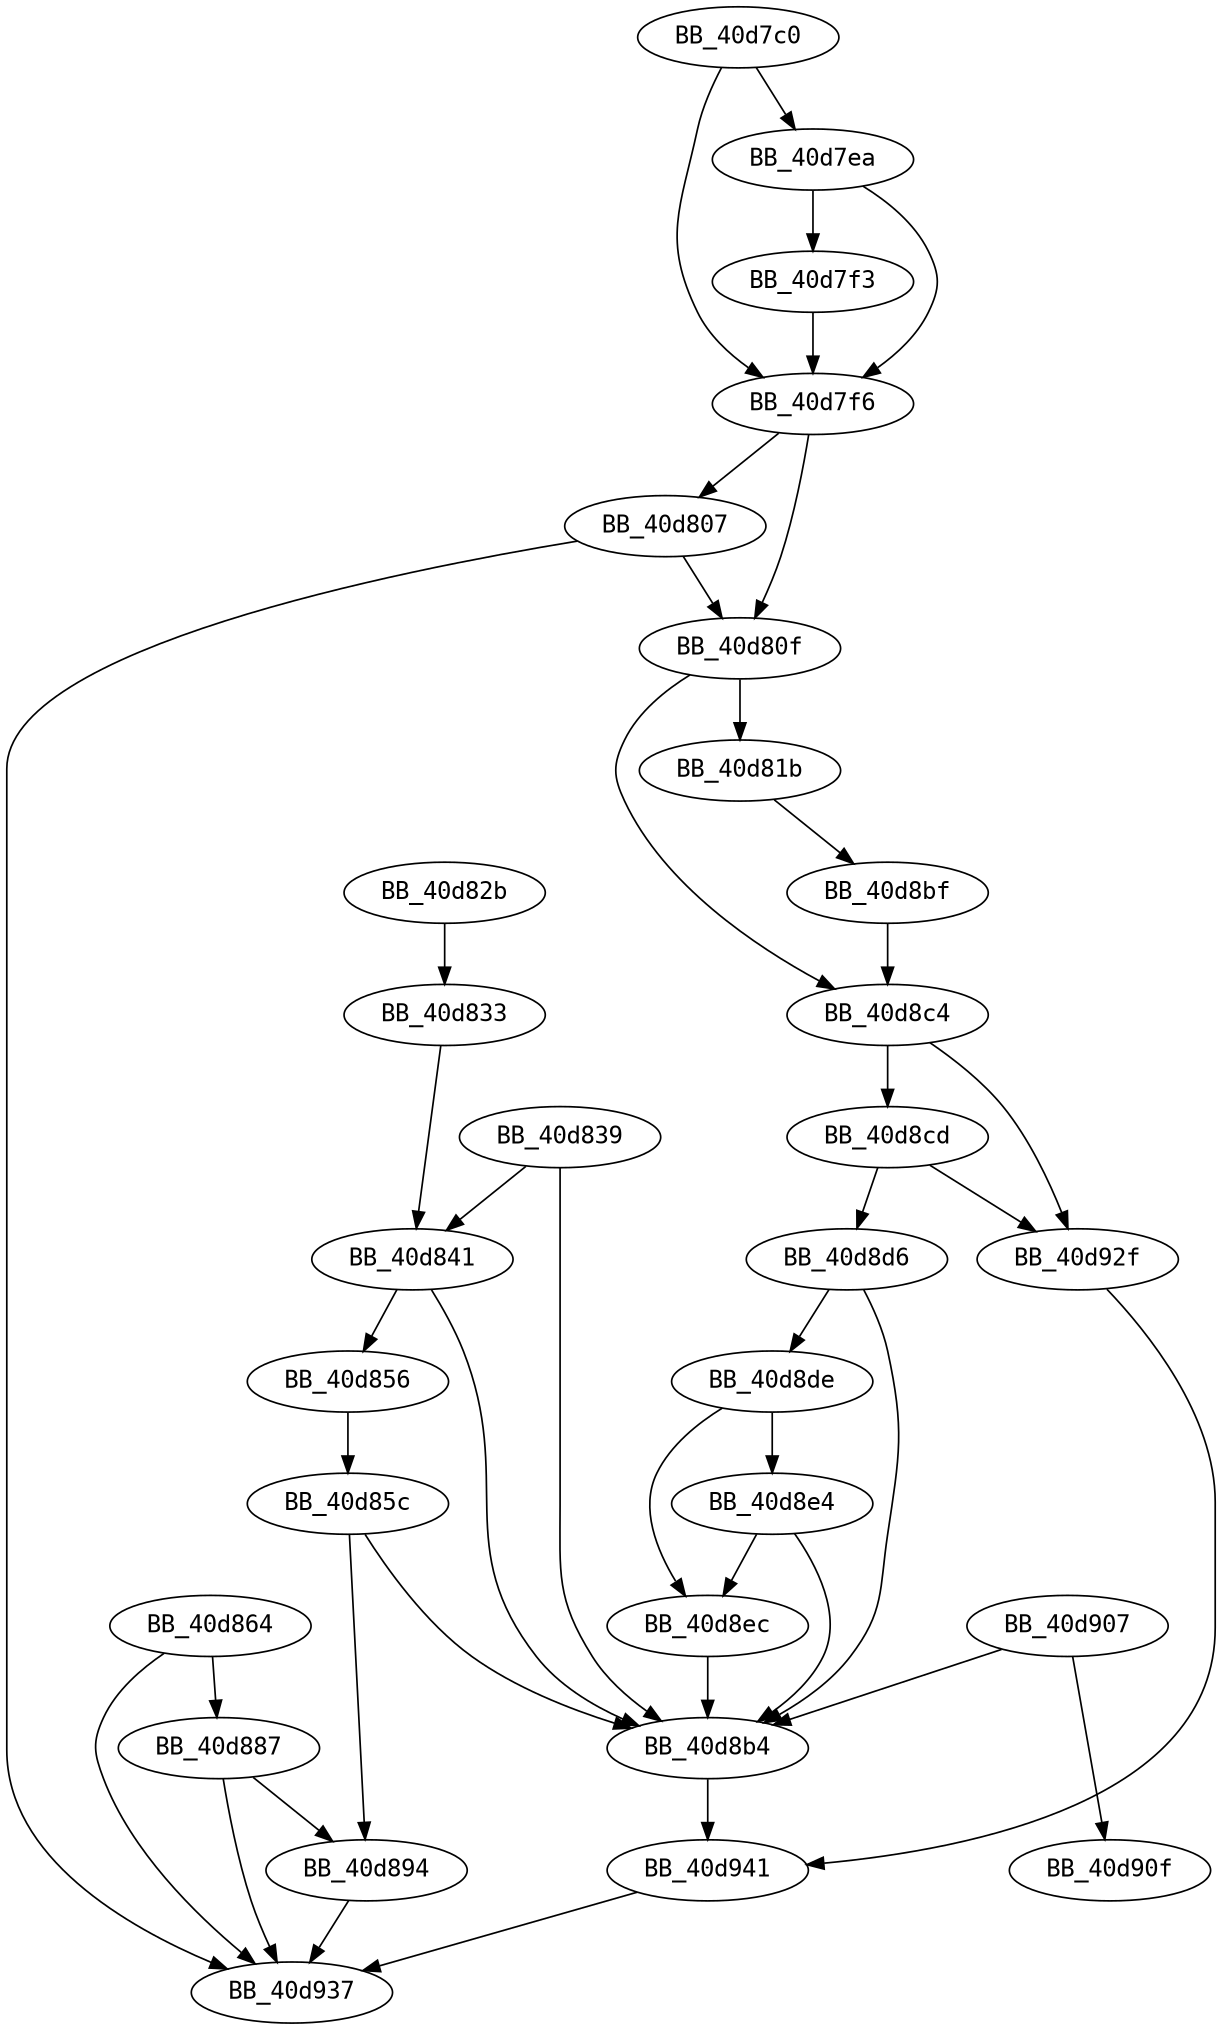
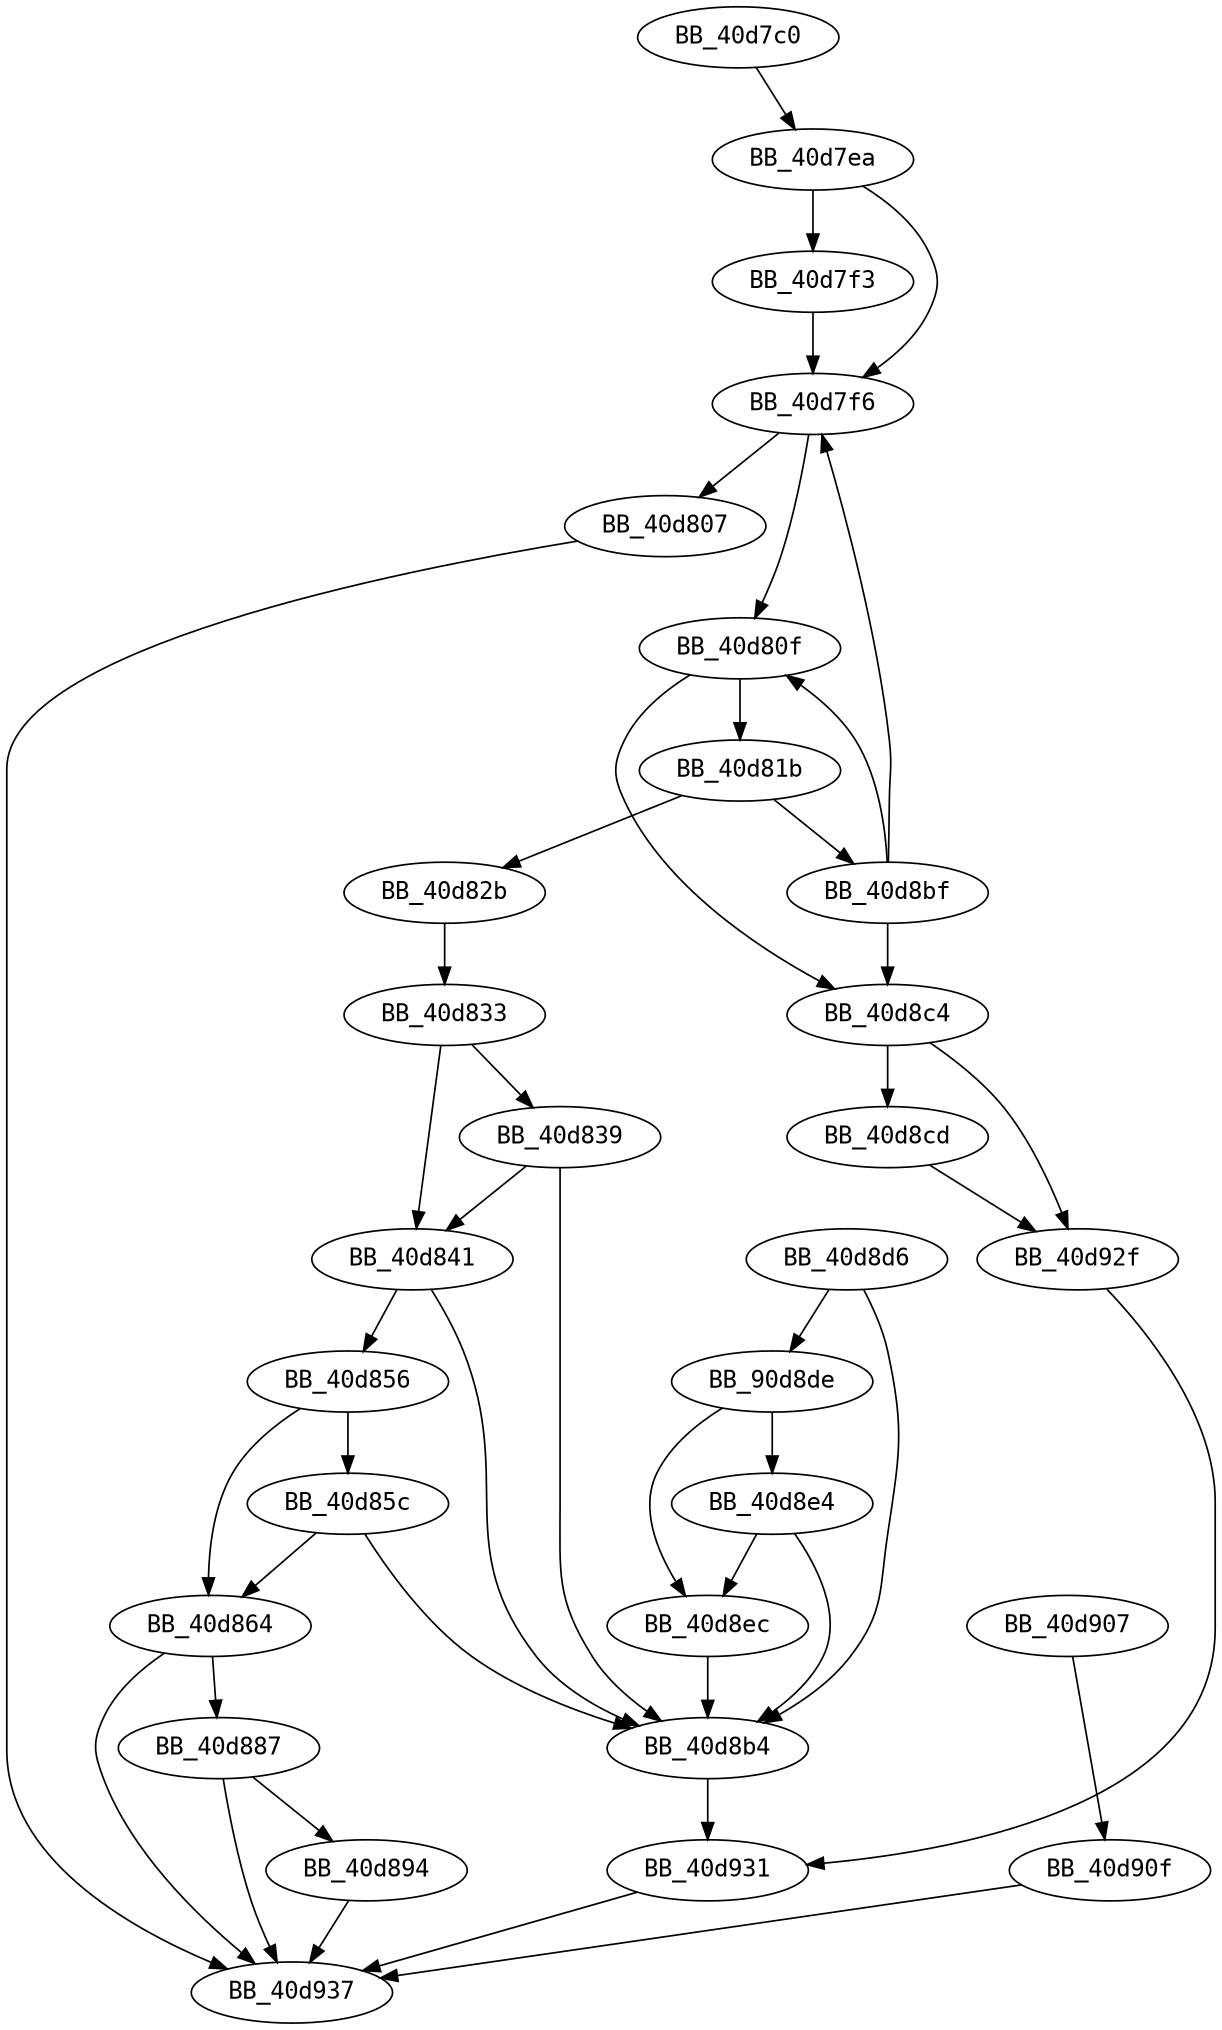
(678, 226) -> (876, 654)
(698, 580) -> (867, 762)
none -> (600, 828)
none -> (496, 1070)
(870, 1190) -> none
(772, 1382) -> (772, 1382)
none -> (229, 1479)
(357, 1678) -> (286, 1559)
(896, 1684) -> none
(708, 1870) -> (708, 1870)
none -> (710, 1930)
